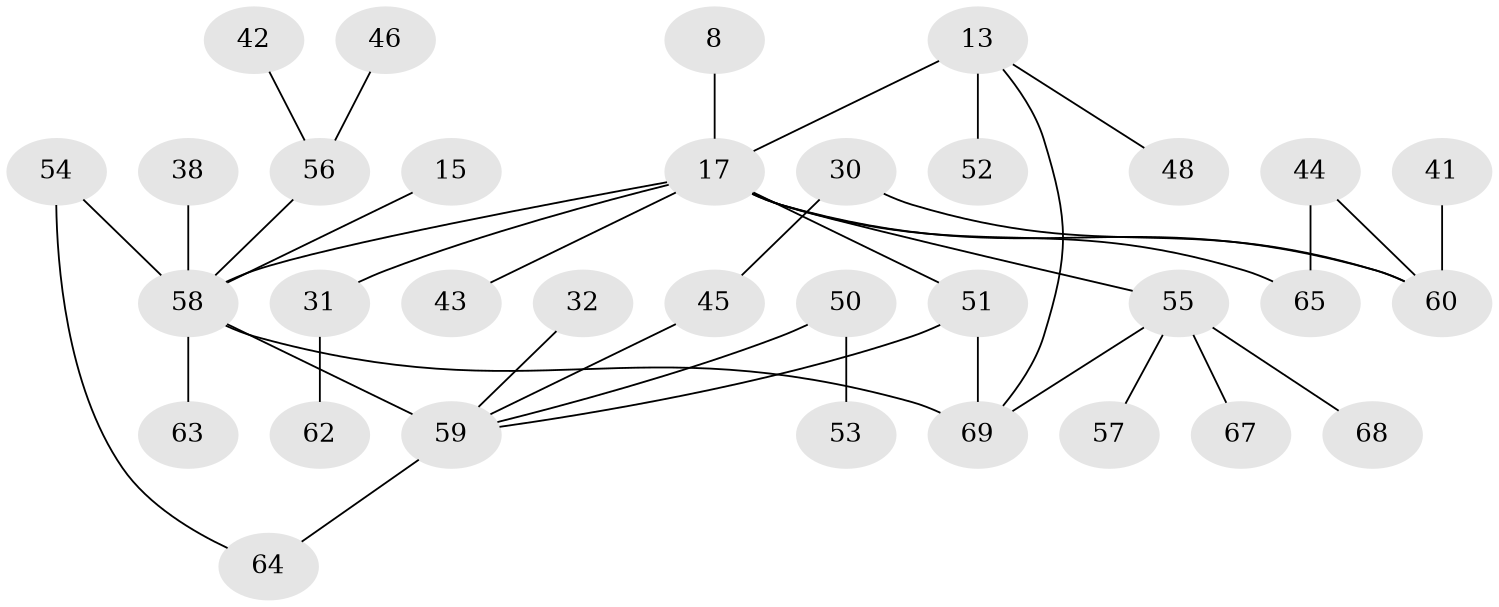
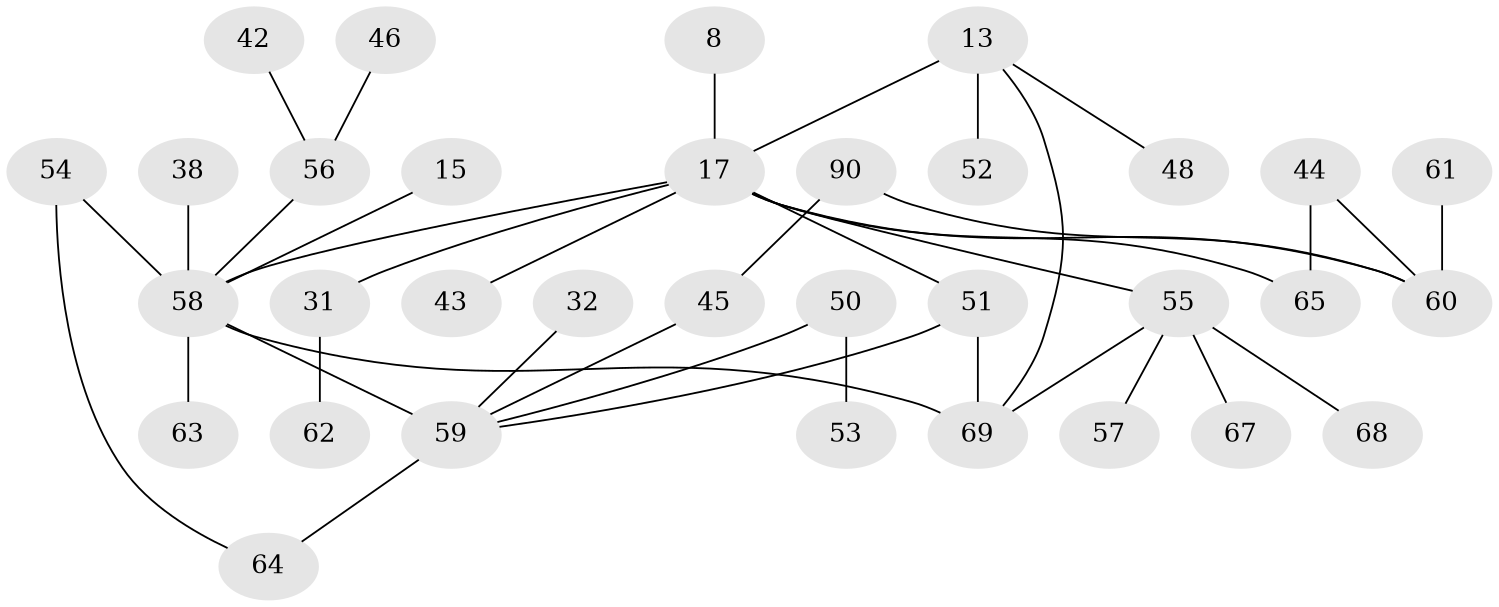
(846, 172) -> (846, 172)
(1442, 172) -> (1442, 172)
